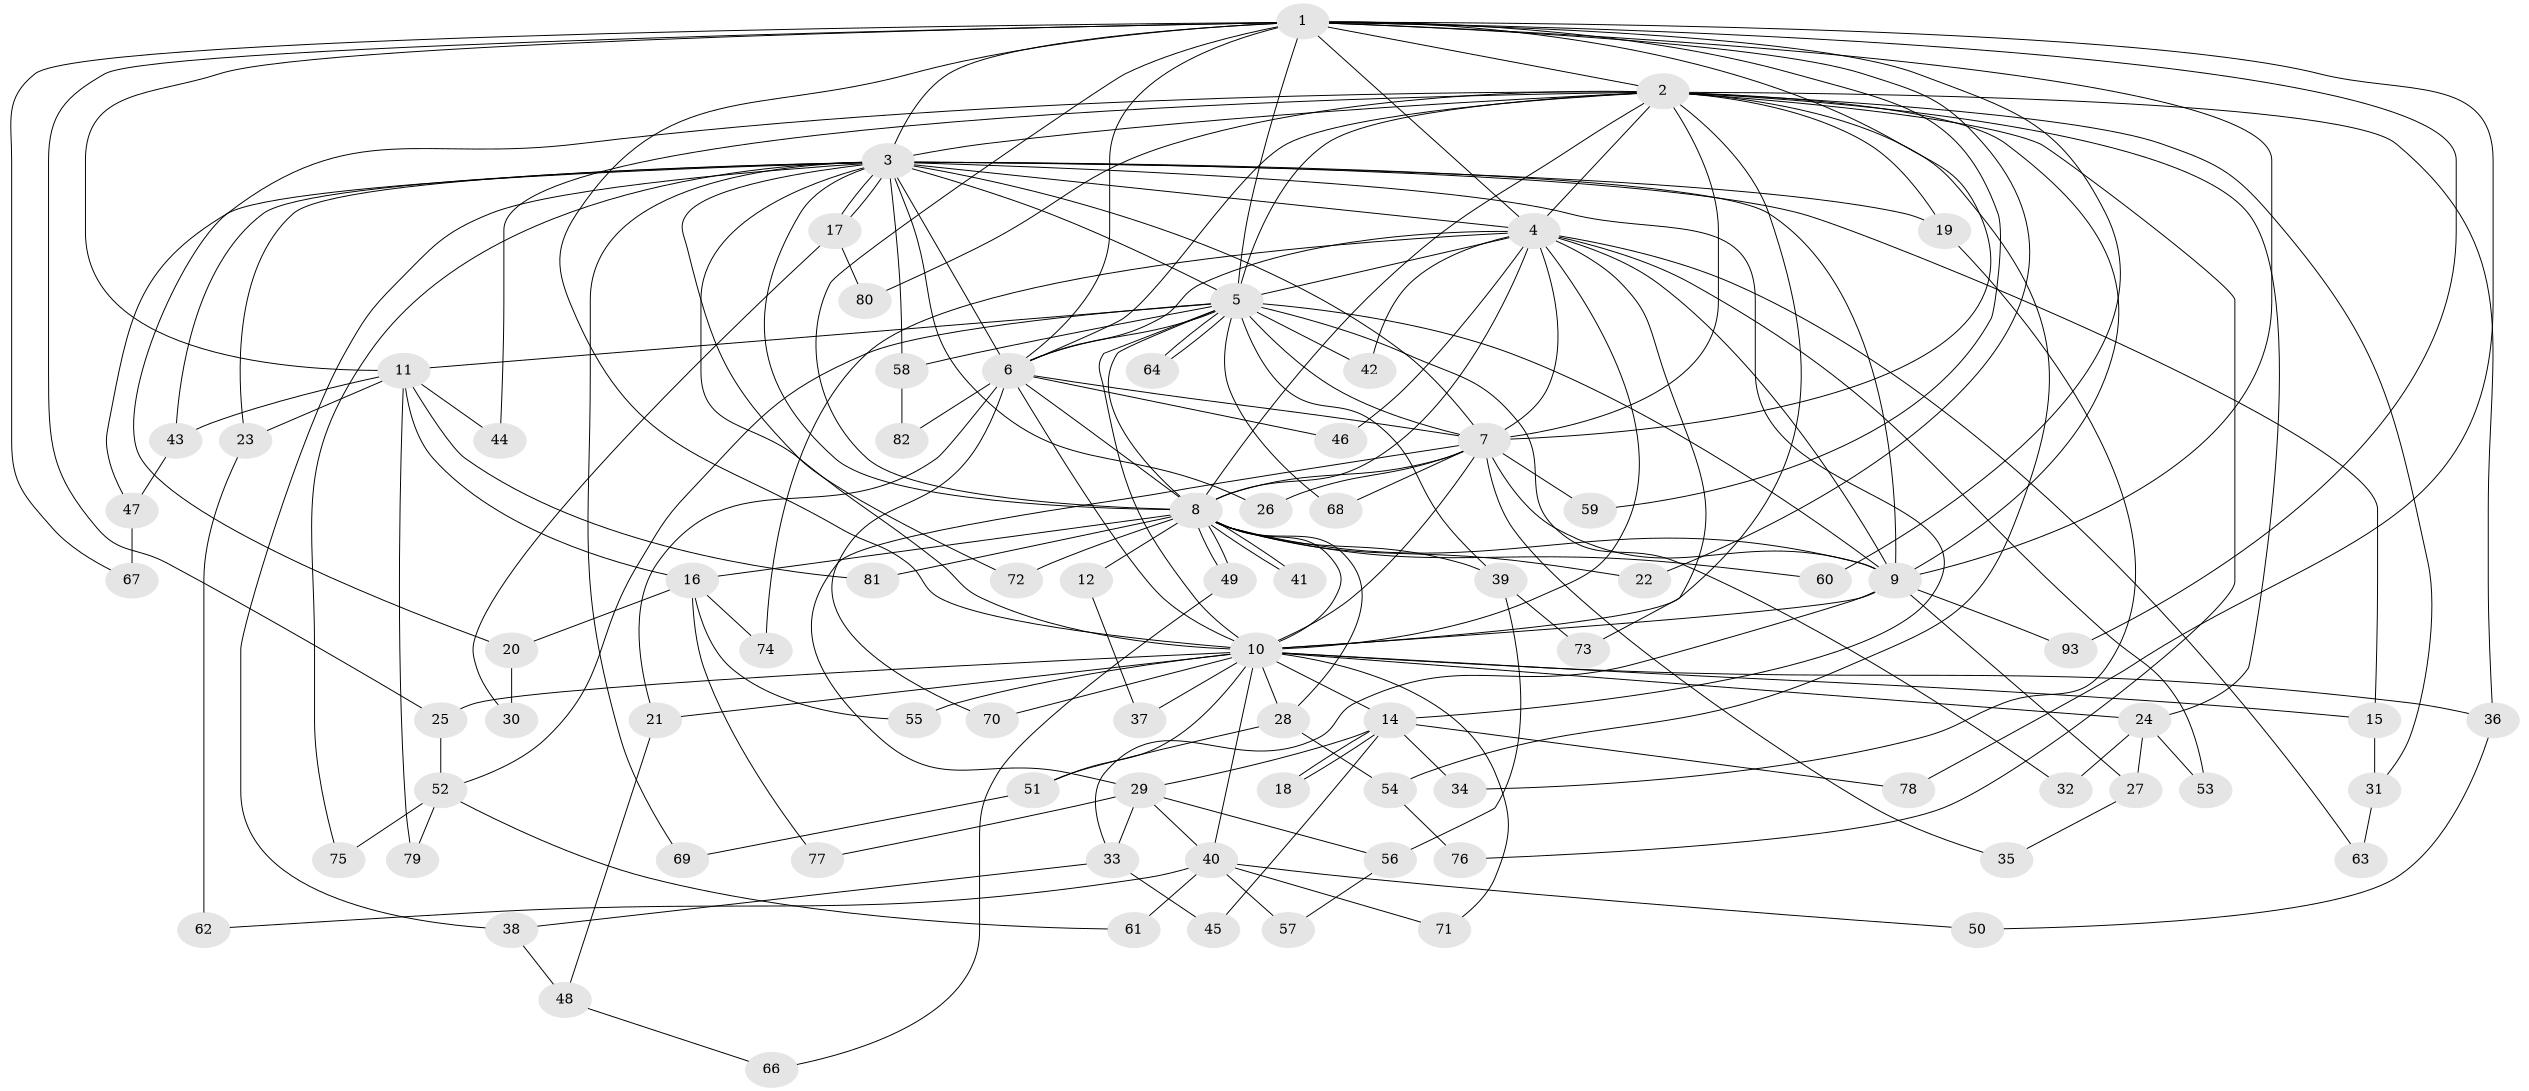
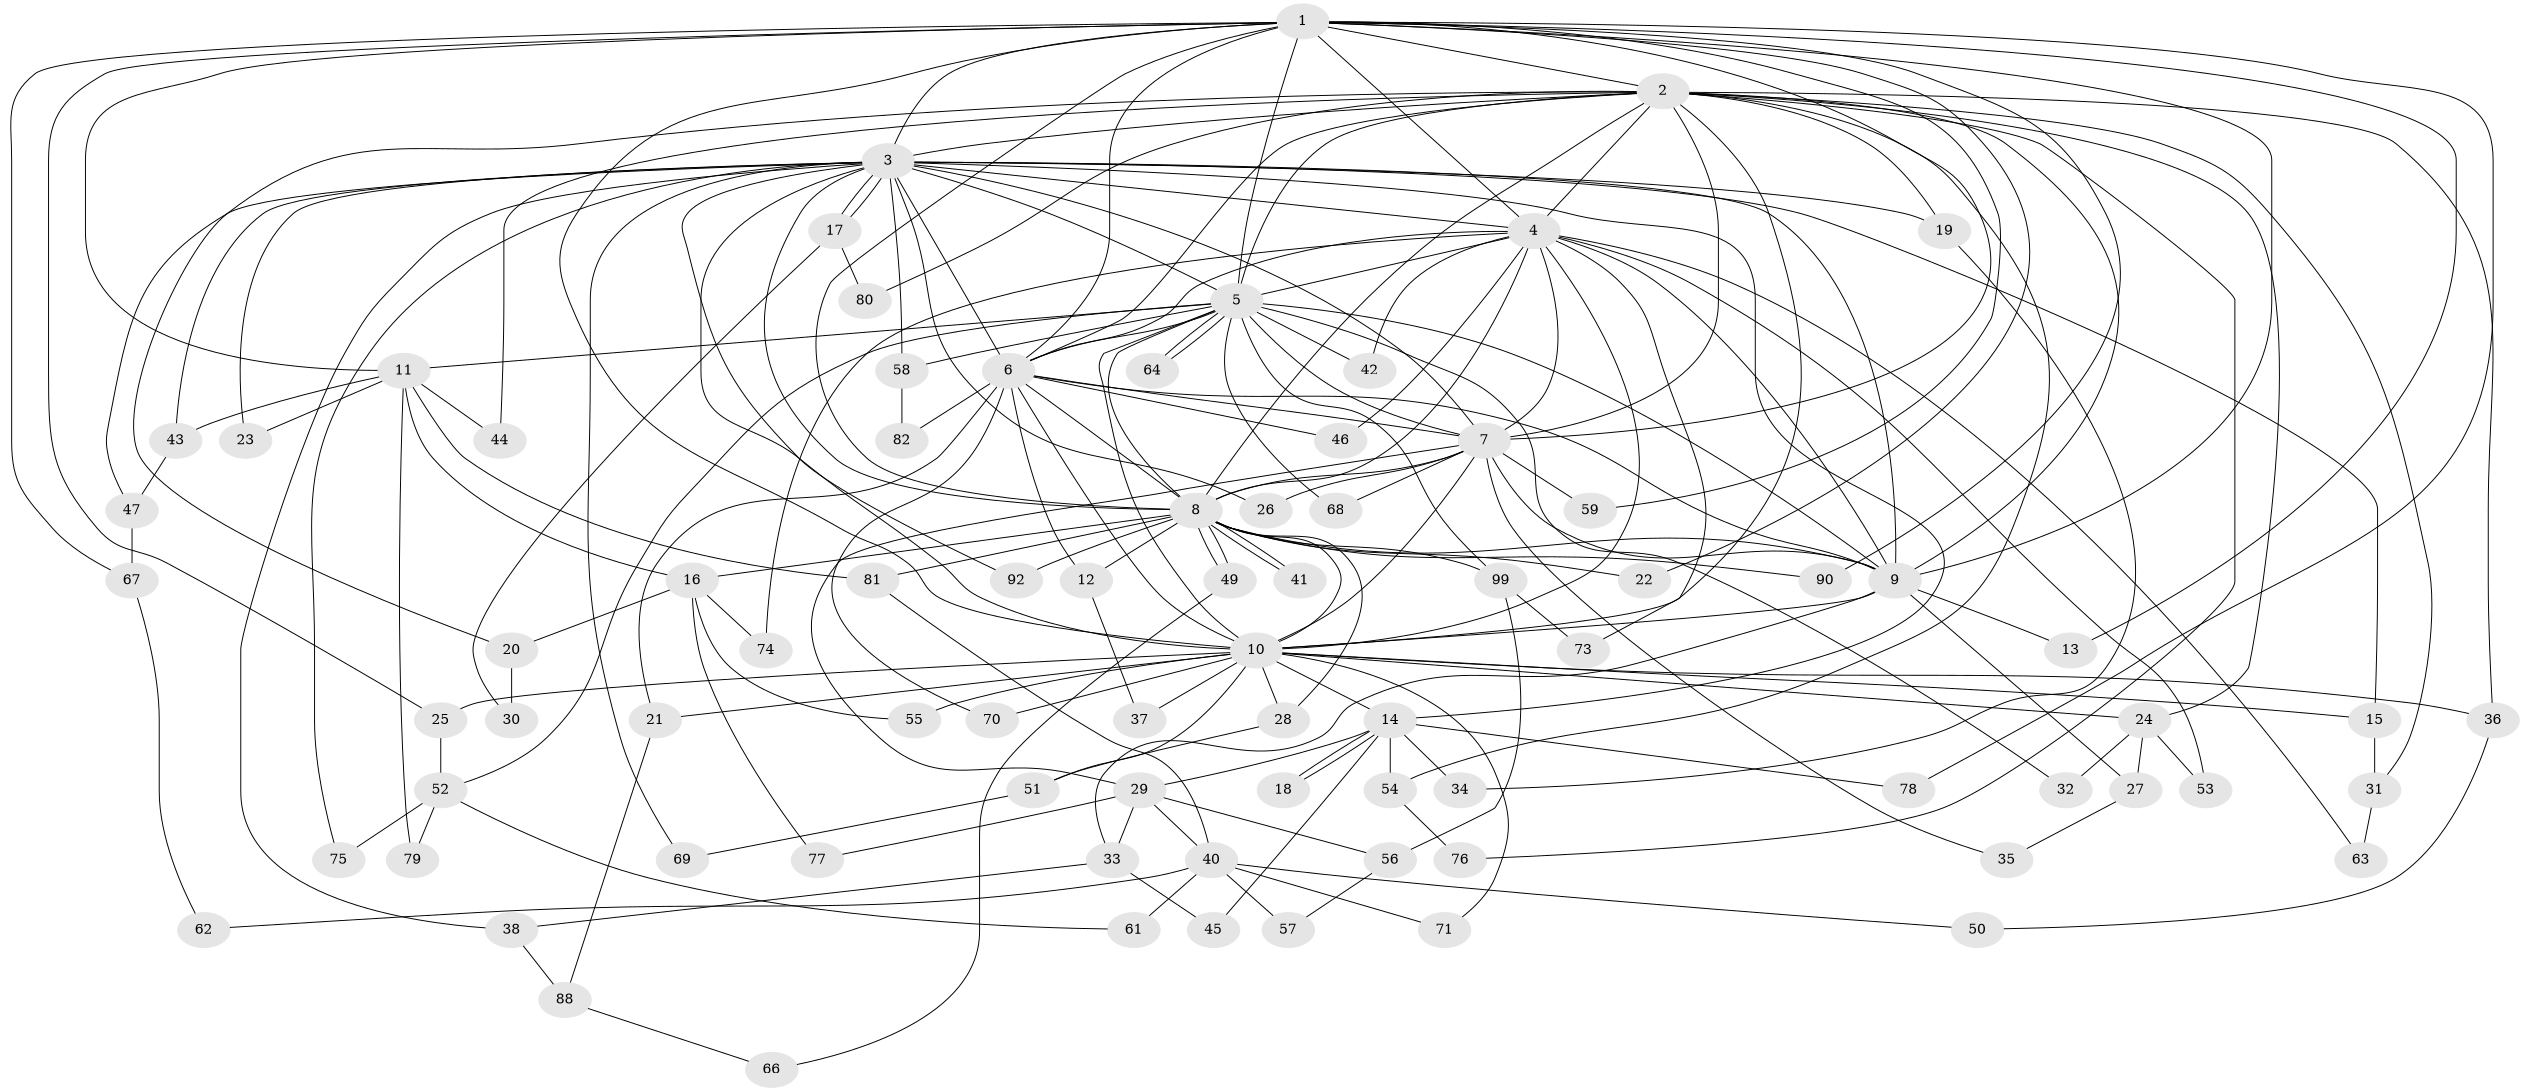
none -> (1448, 407)
none -> (1034, 480)
(1016, 581) -> (1016, 581)
(1501, 581) -> (1501, 581)
(1825, 581) -> (1825, 581)
(2071, 650) -> (2071, 650)
(204, 682) -> (159, 758)
(1234, 755) -> (1070, 717)
(1346, 761) -> (1390, 755)
(565, 1000) -> (565, 1000)
